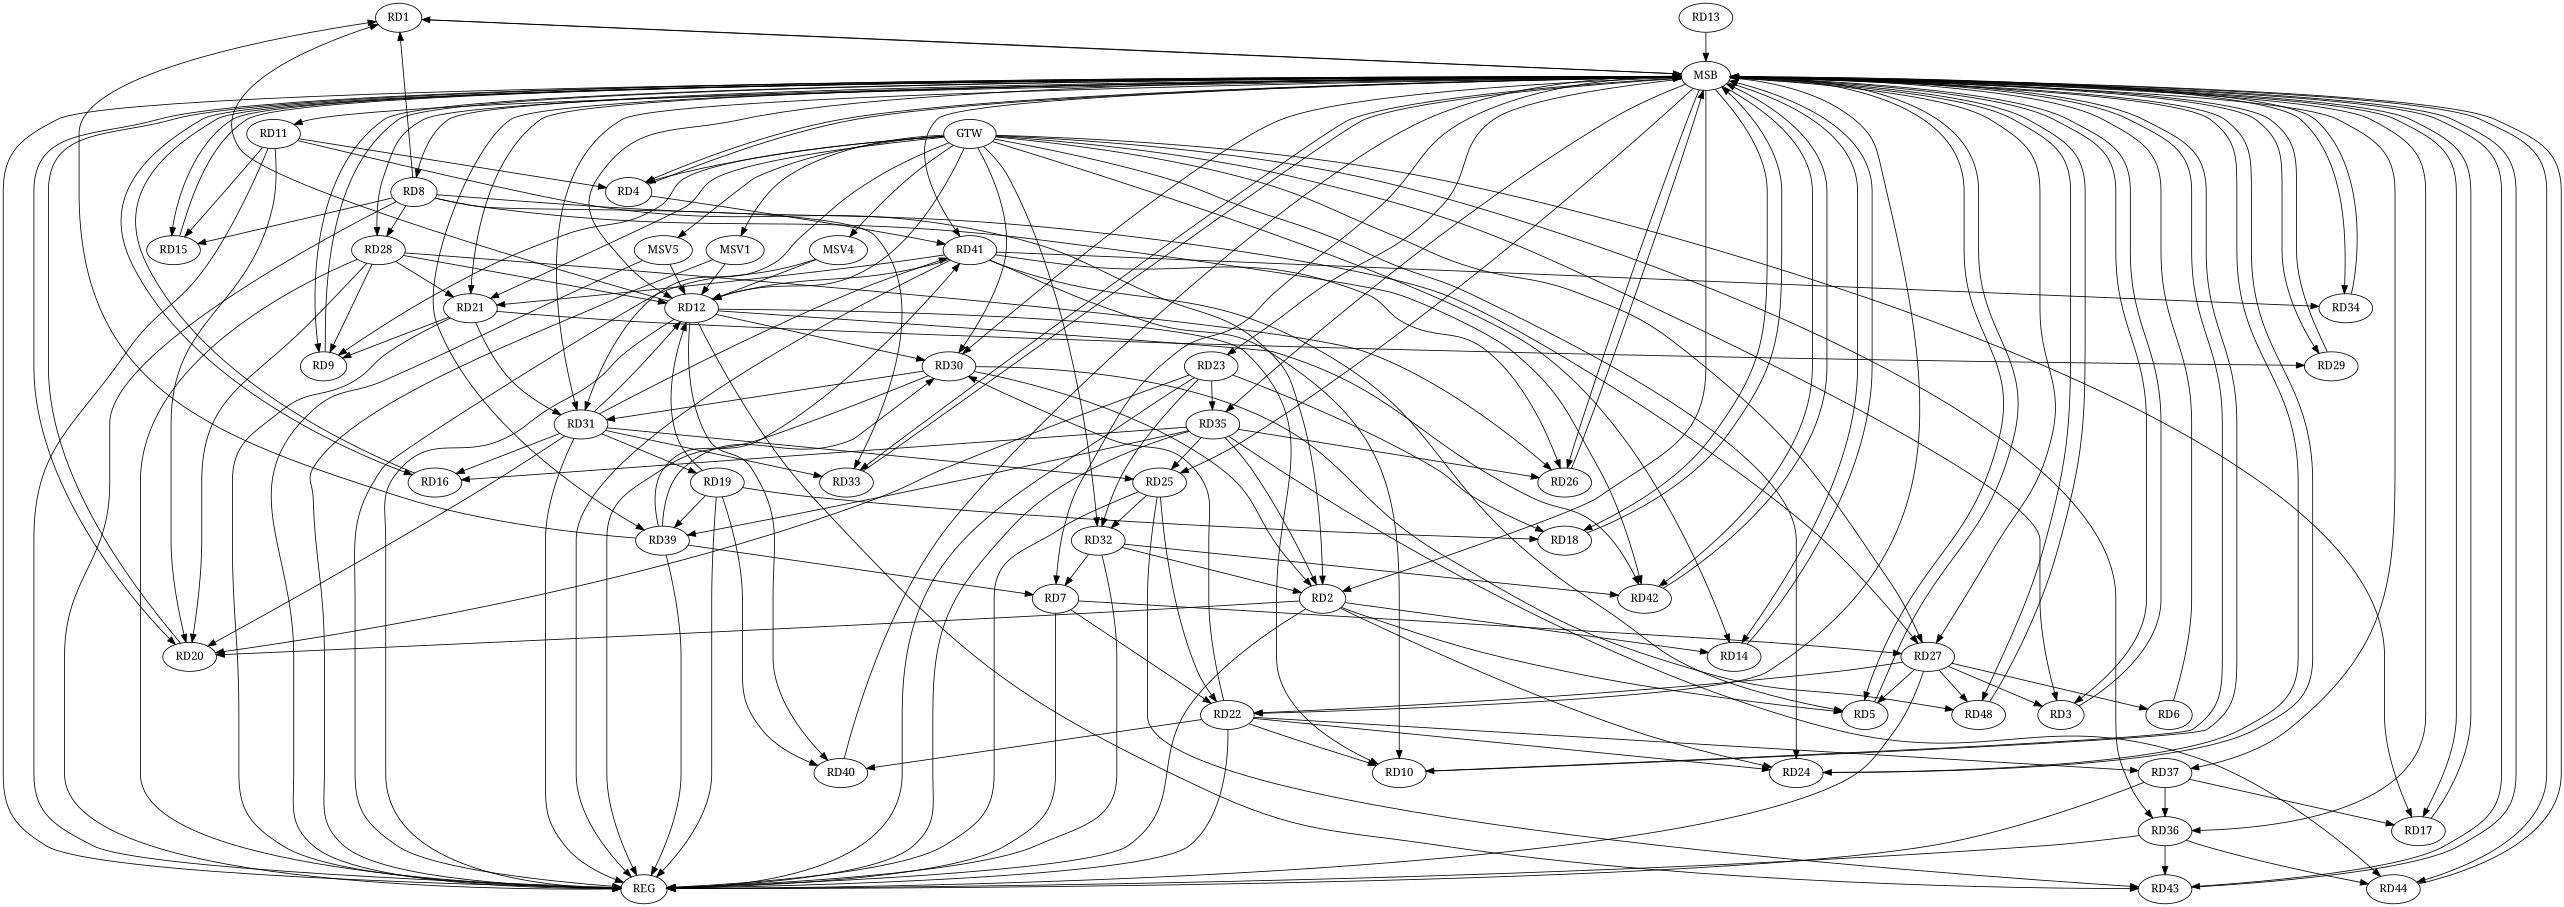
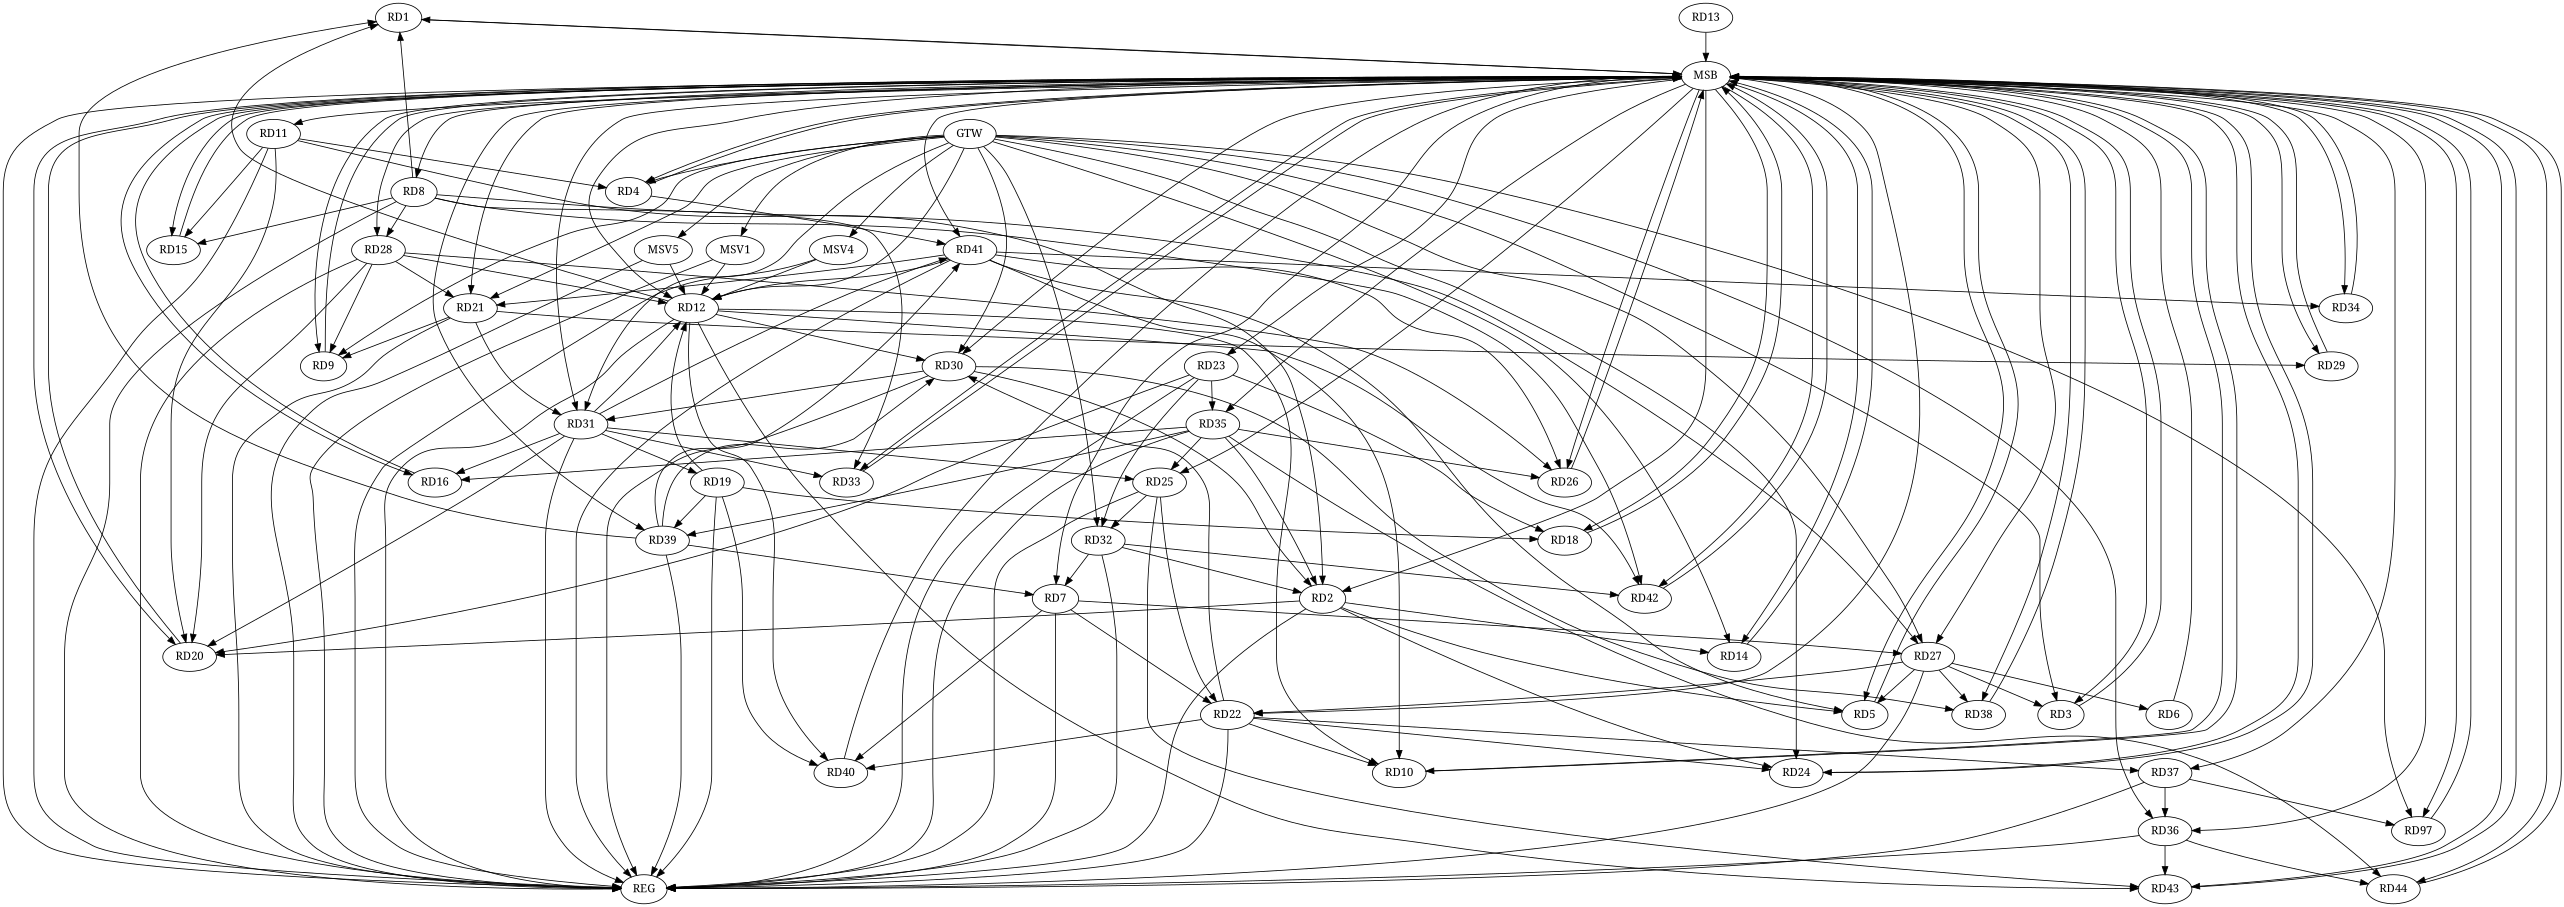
none -> (952, 683)
(1979, 715) -> (1979, 715)
(2418, 831) -> (2418, 831)
